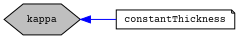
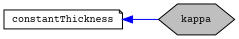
(103, 19) -> (145, 19)
